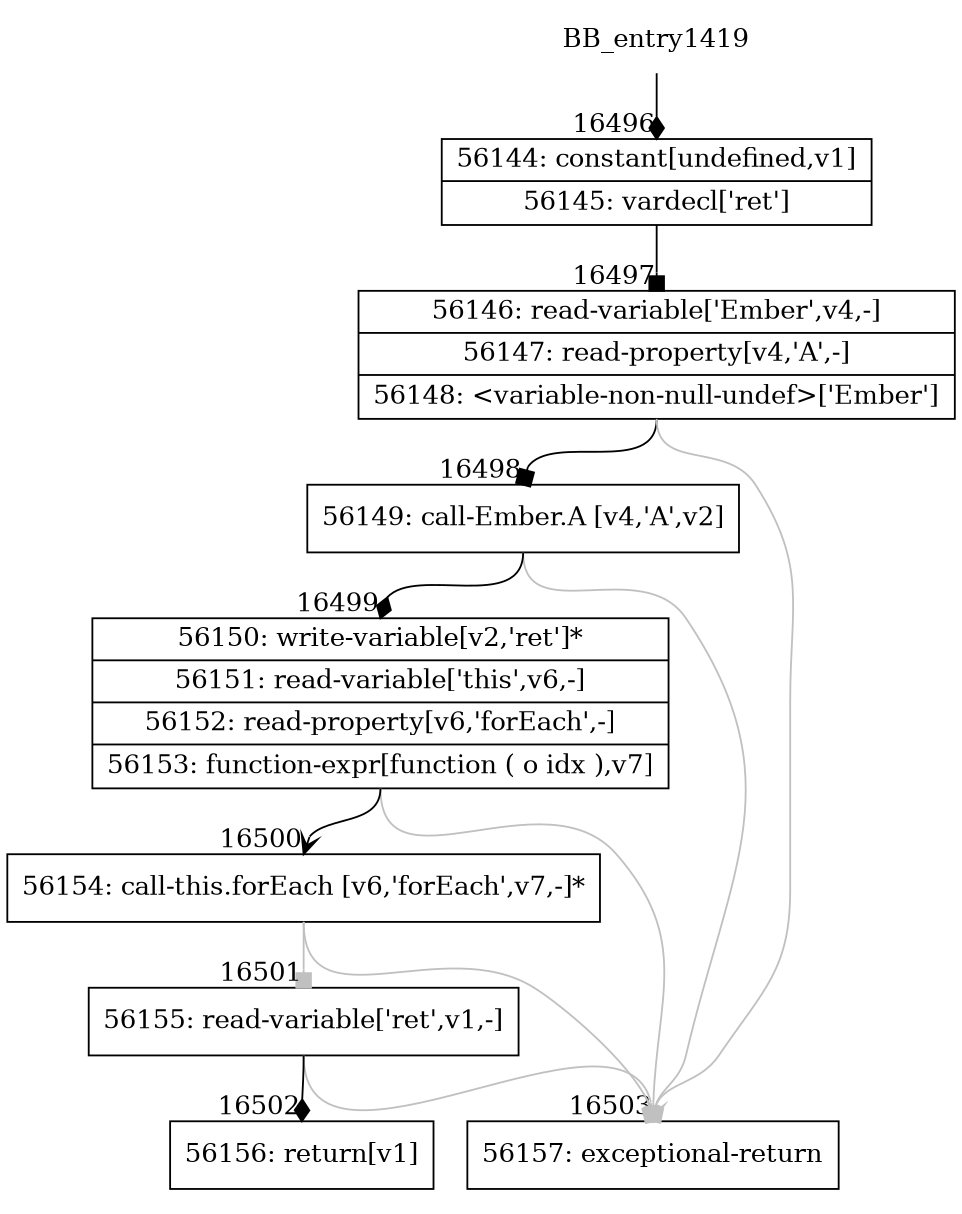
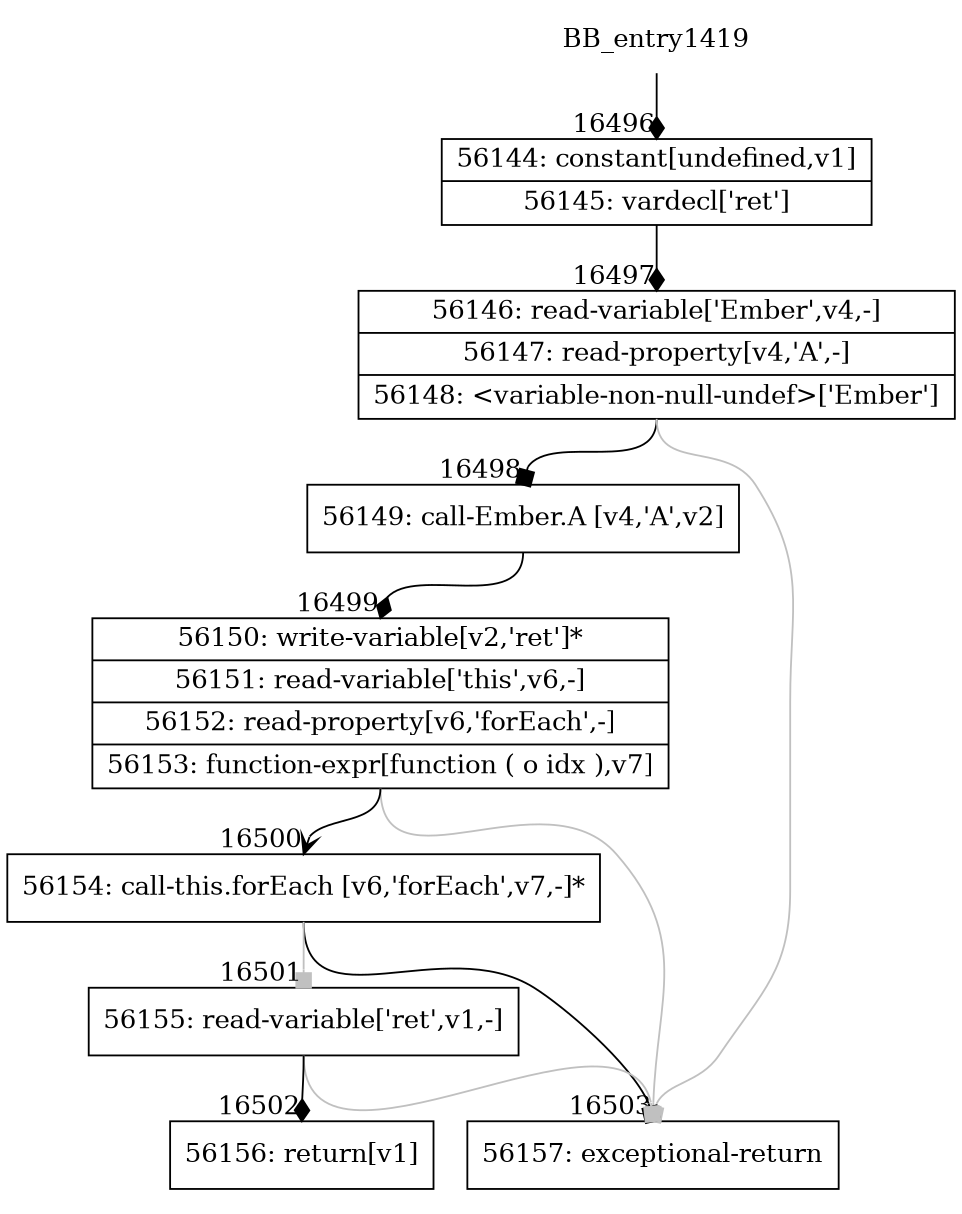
(657, 249) -> (657, 249)
(744, 766) -> none
(486, 972) -> (486, 972)
